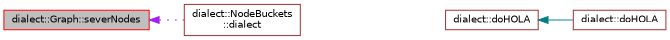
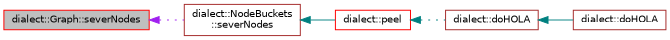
(242, 20) -> (242, 20)
none -> (373, 20)
